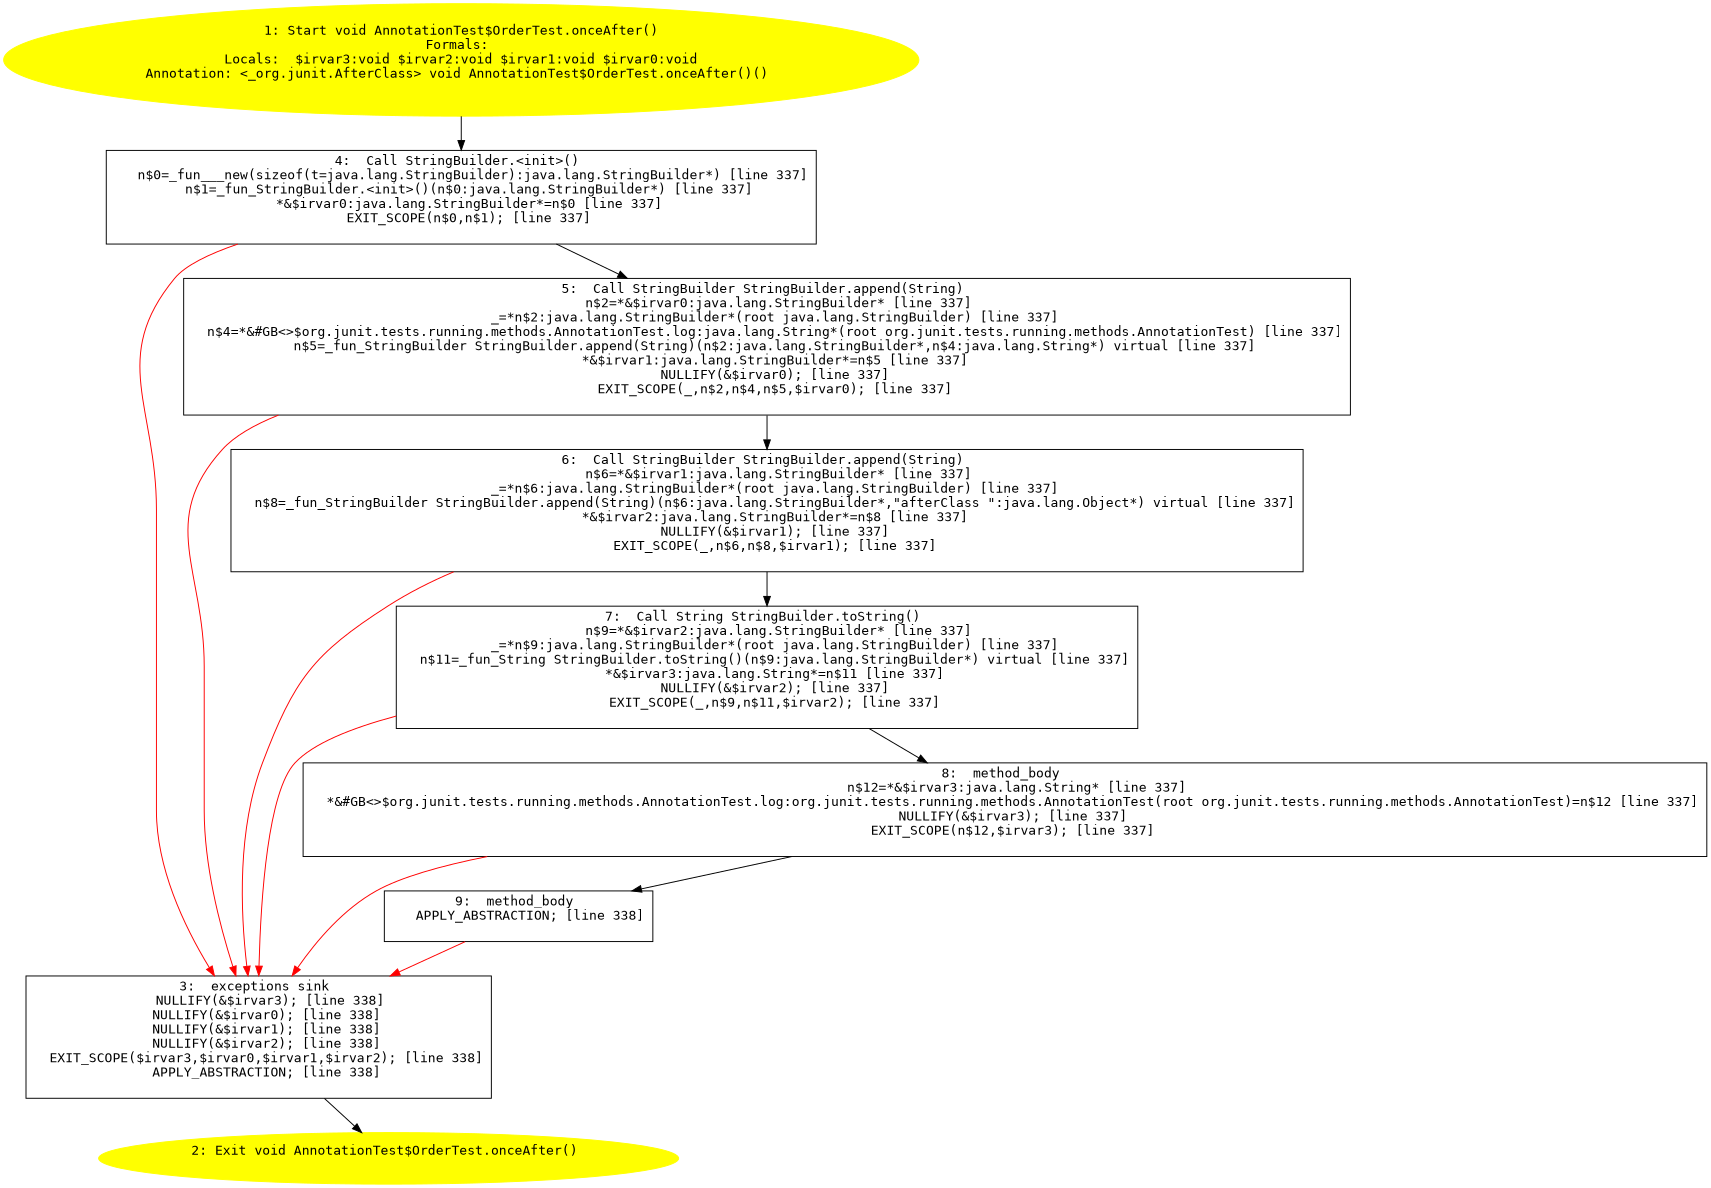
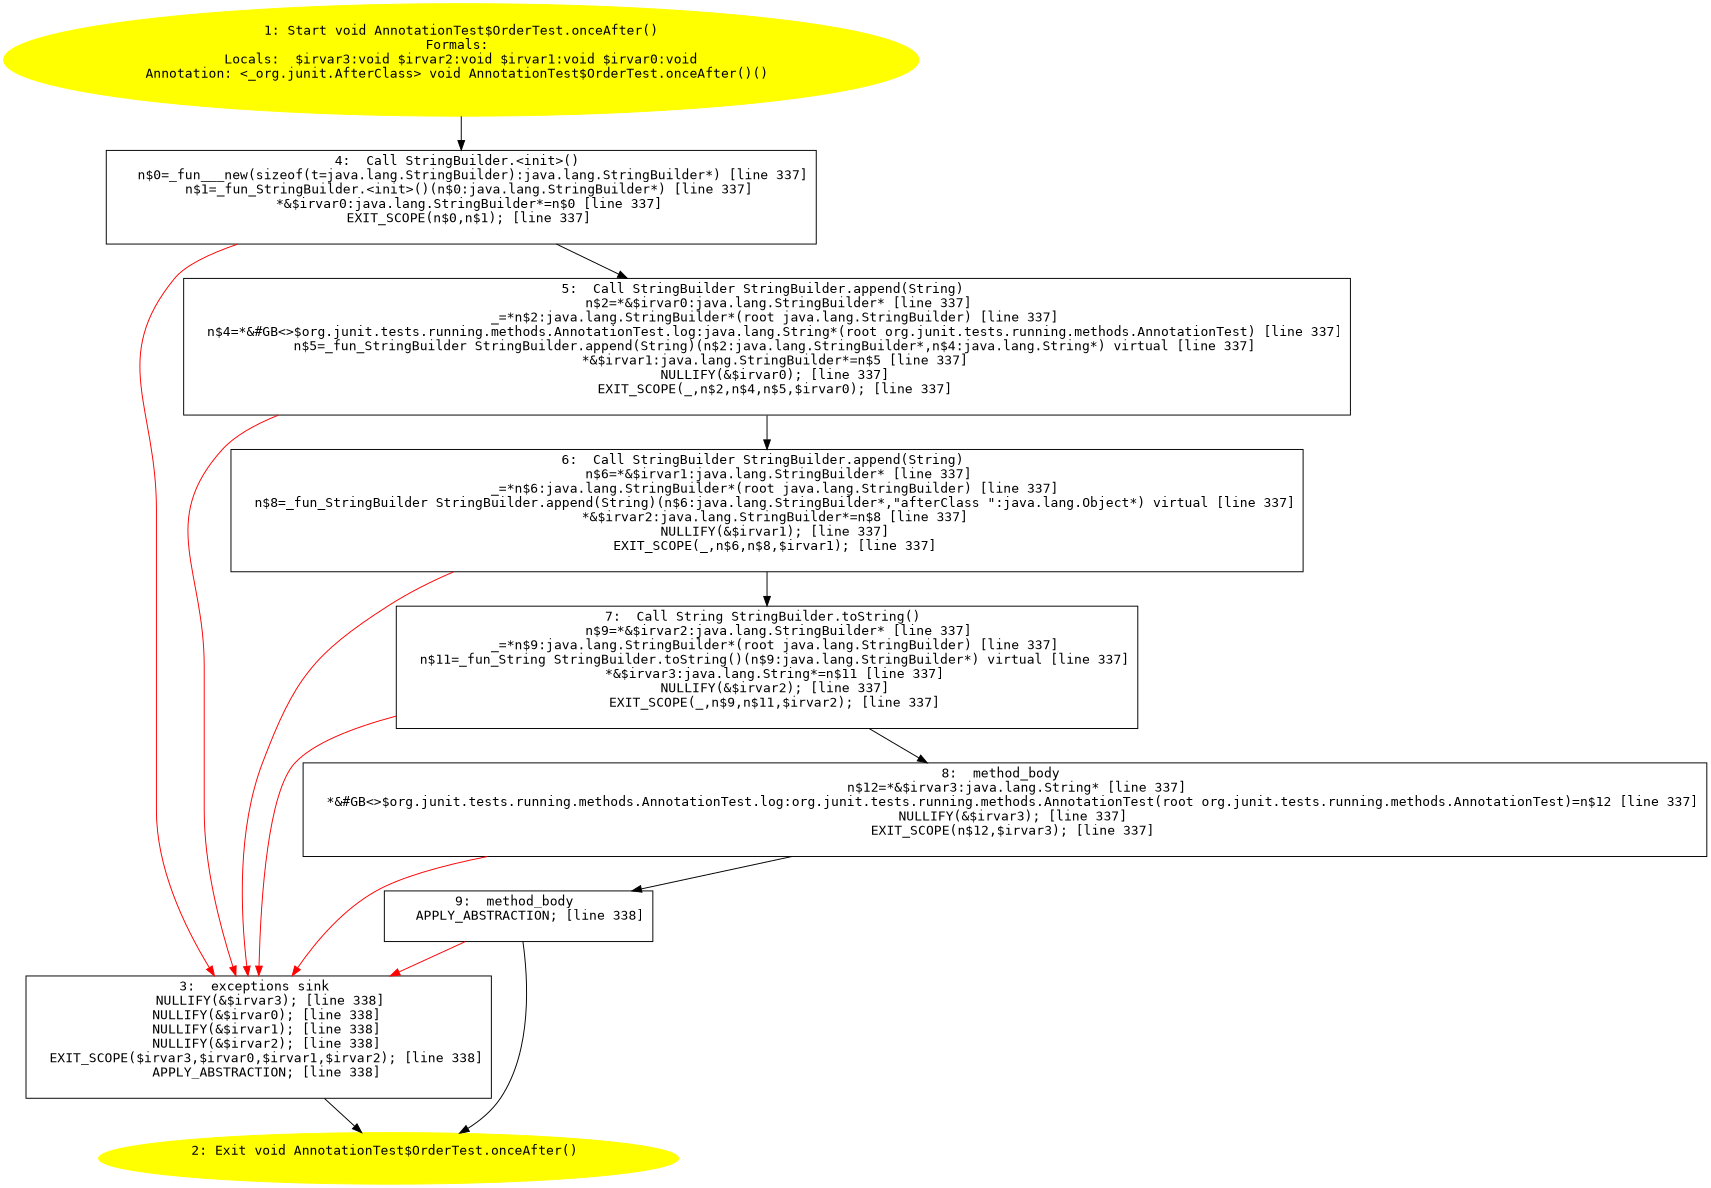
none -> (522, 1044)
